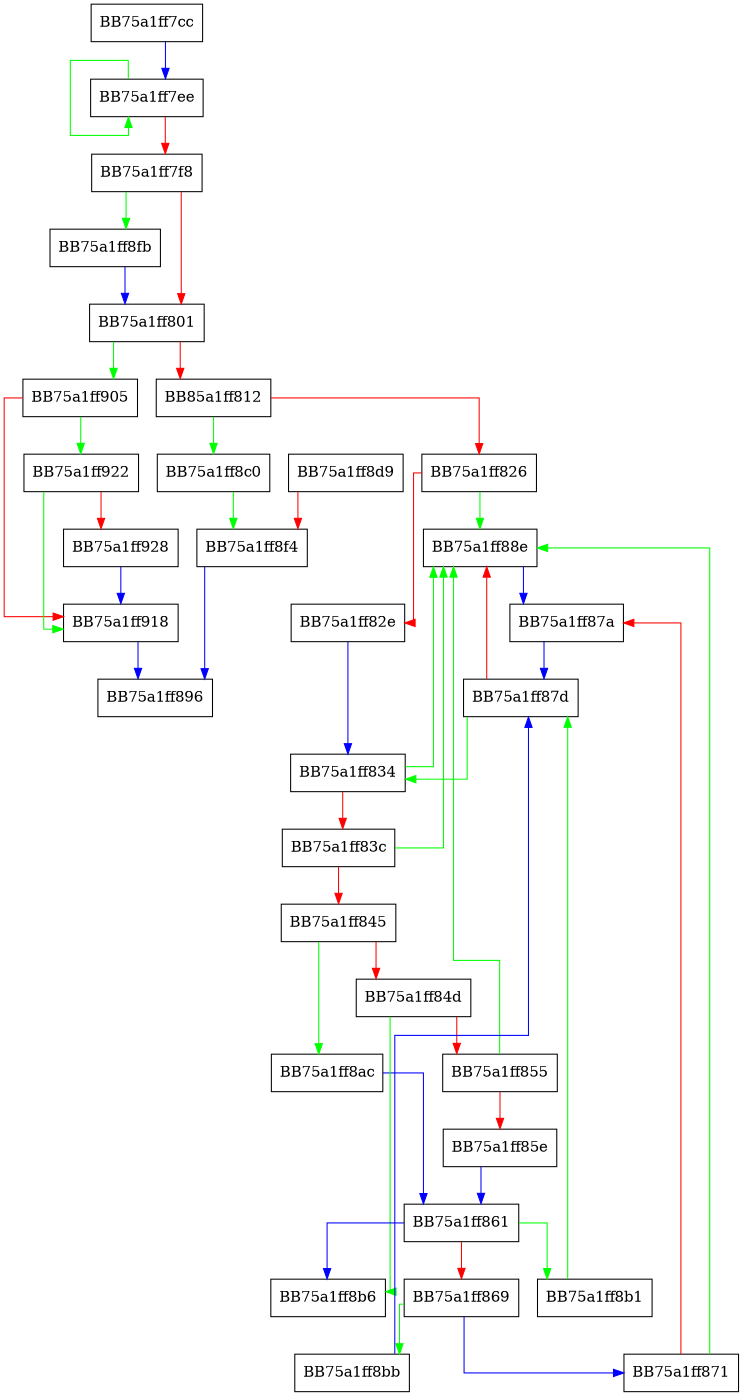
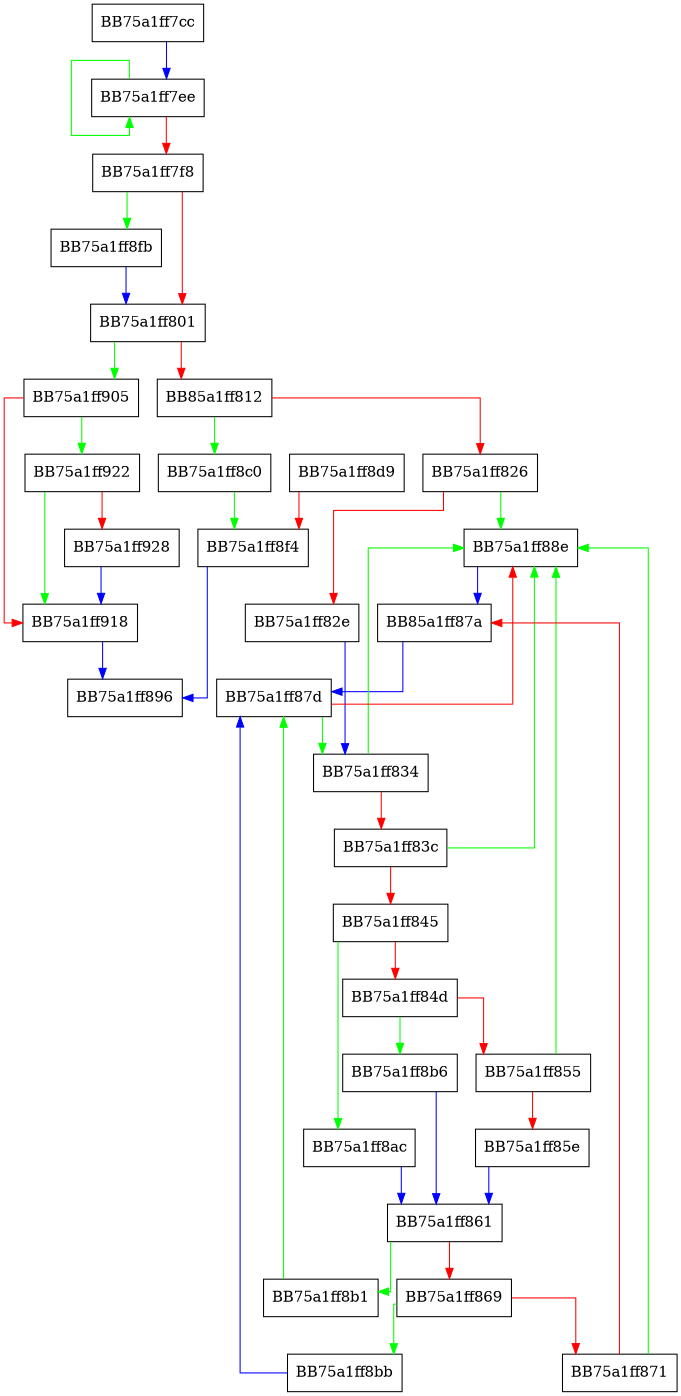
(567, 623) -> (434, 623)
(343, 1223) -> (436, 1143)
(511, 1373) -> (567, 1298)
